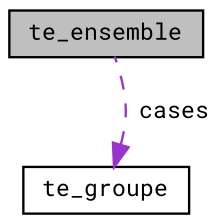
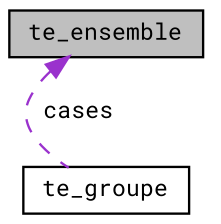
(125, 100) -> (28, 124)
